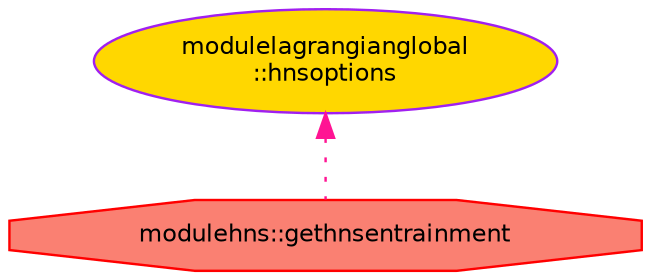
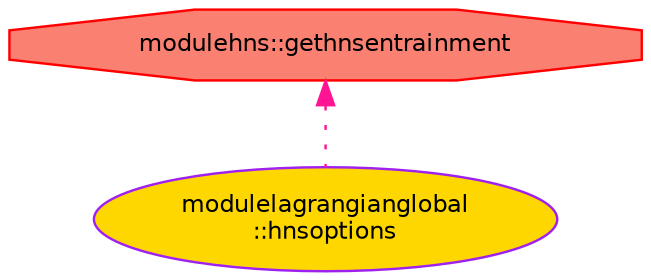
(326, 169) -> (326, 136)
